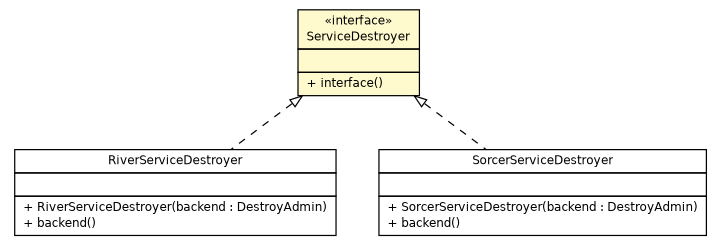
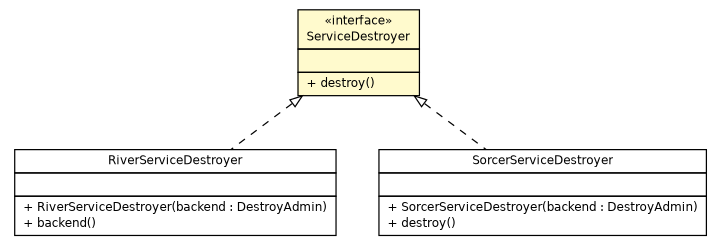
(345, 83) -> (341, 83)
(424, 223) -> (422, 223)
